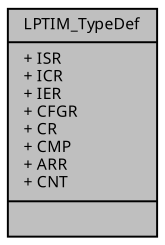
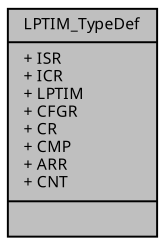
(43, 94) -> (54, 94)
